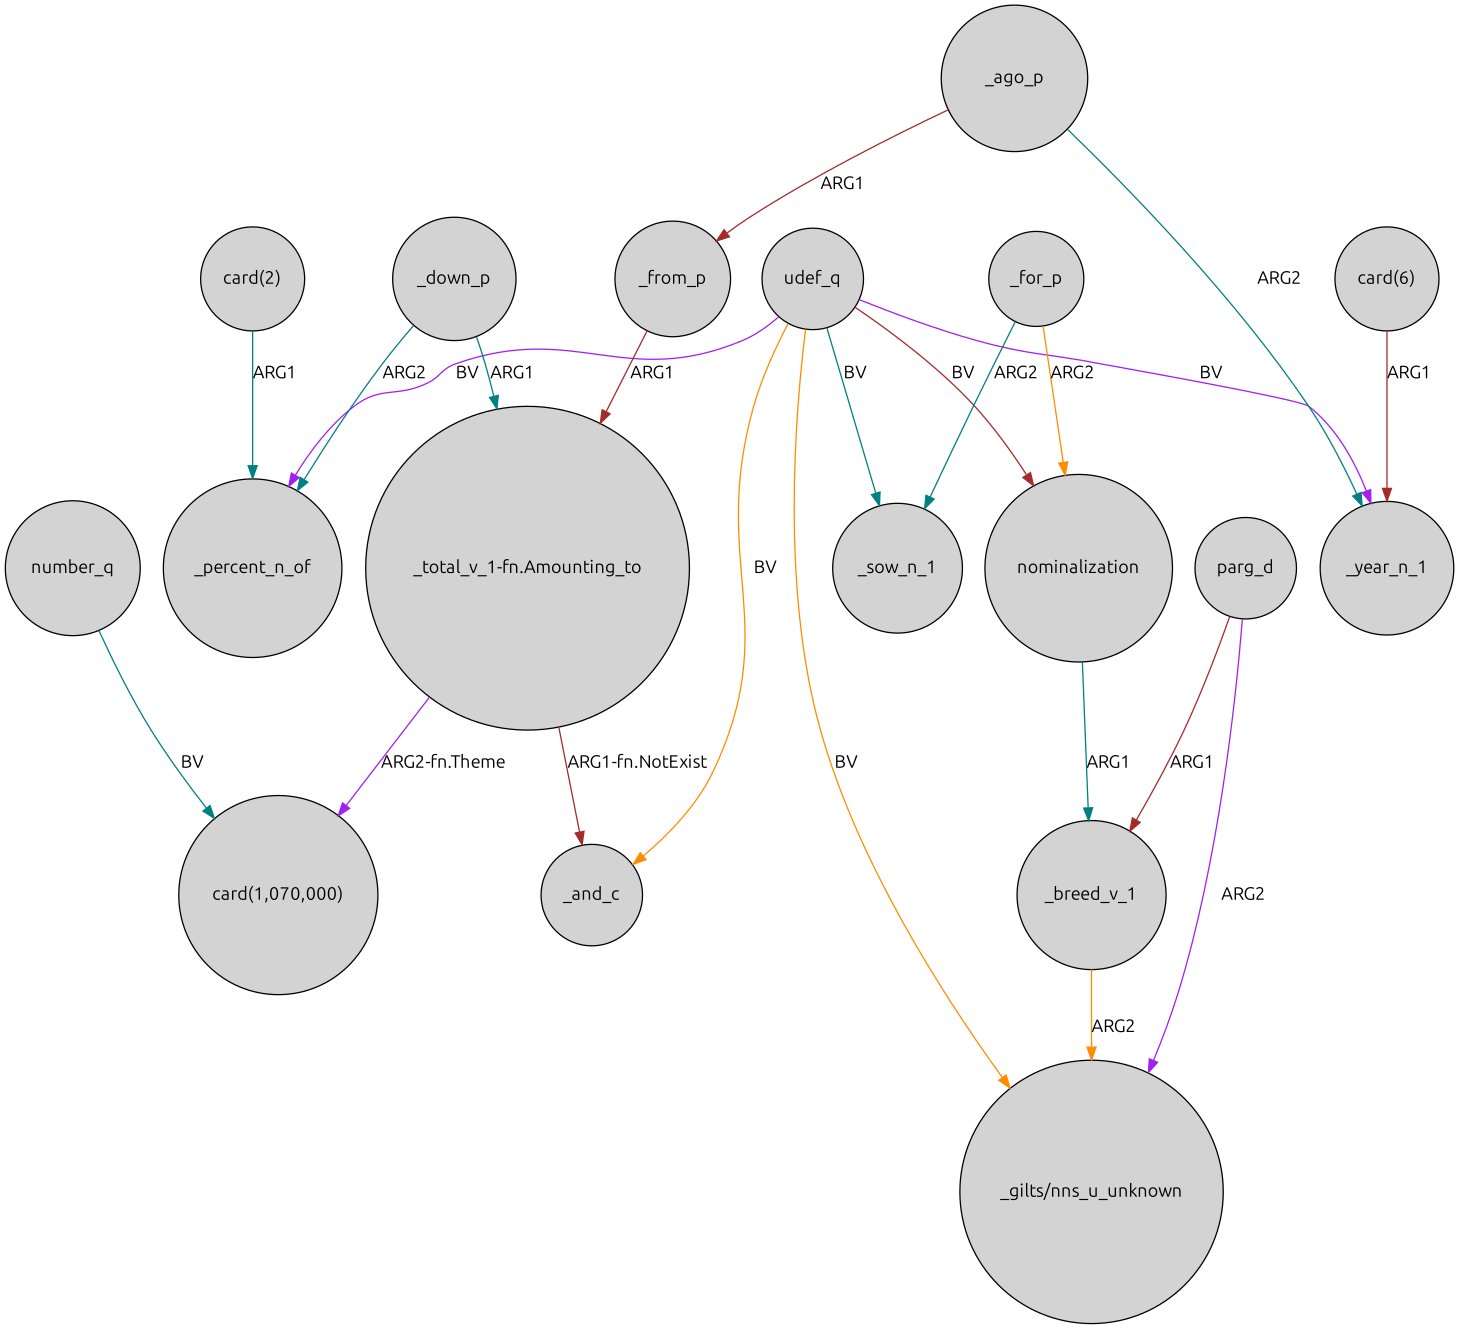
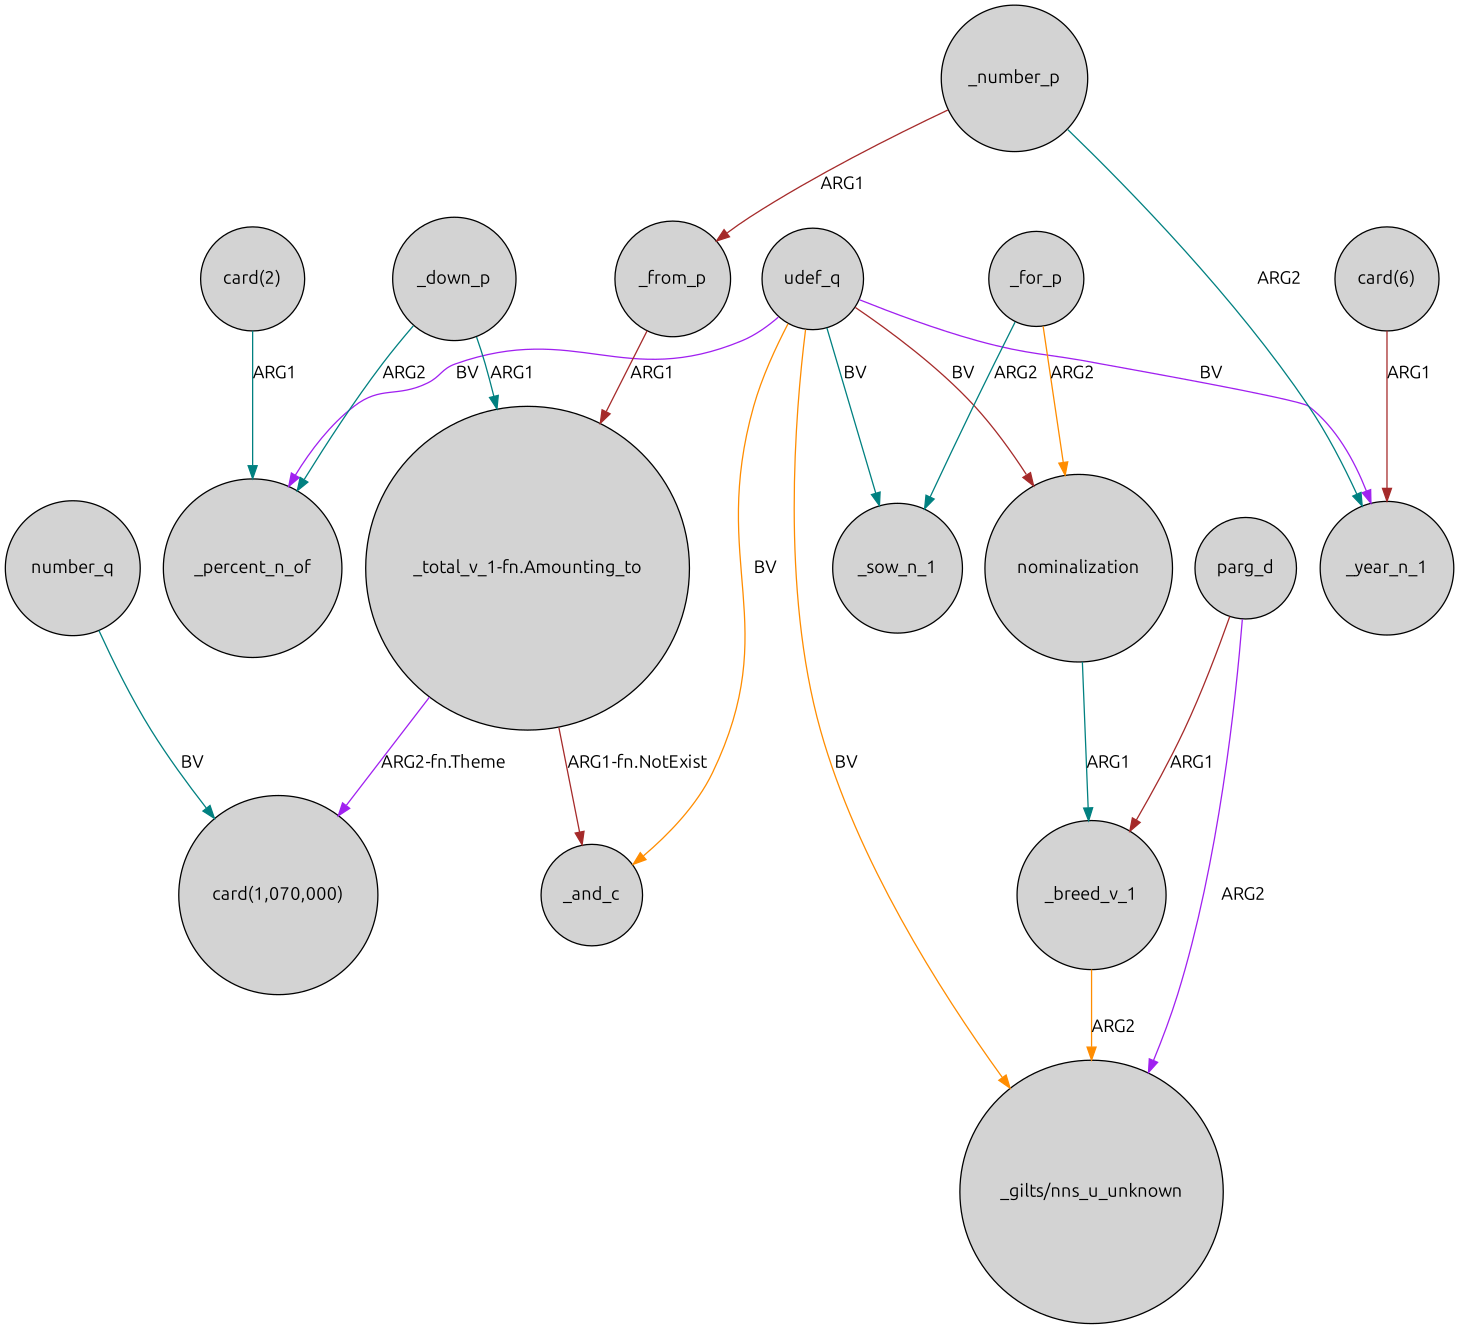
(1014, 78) -> (1014, 78)
